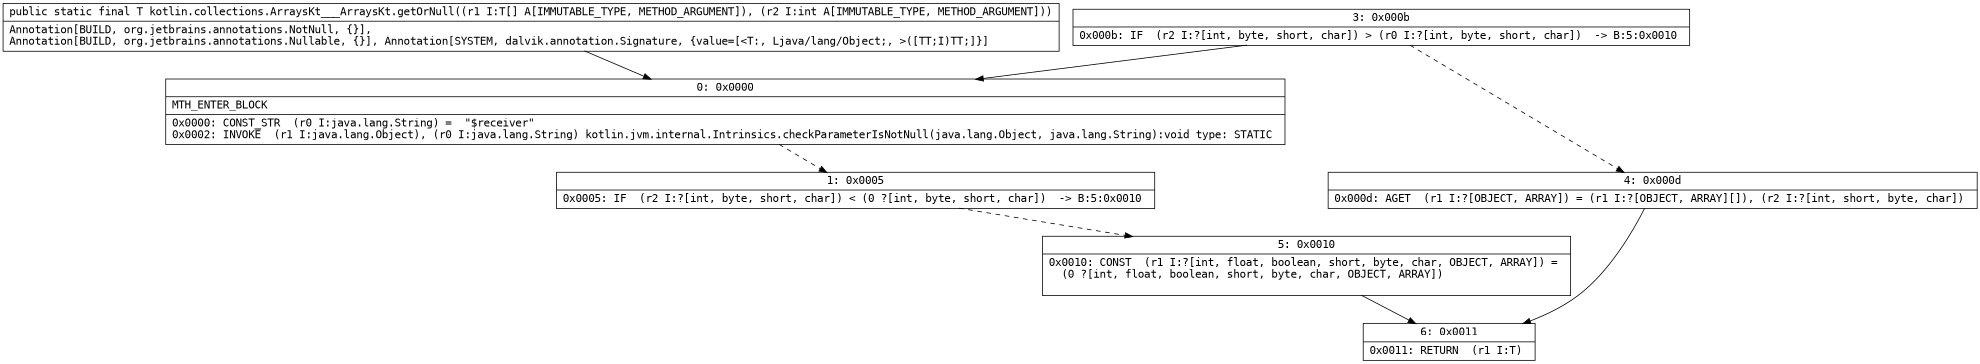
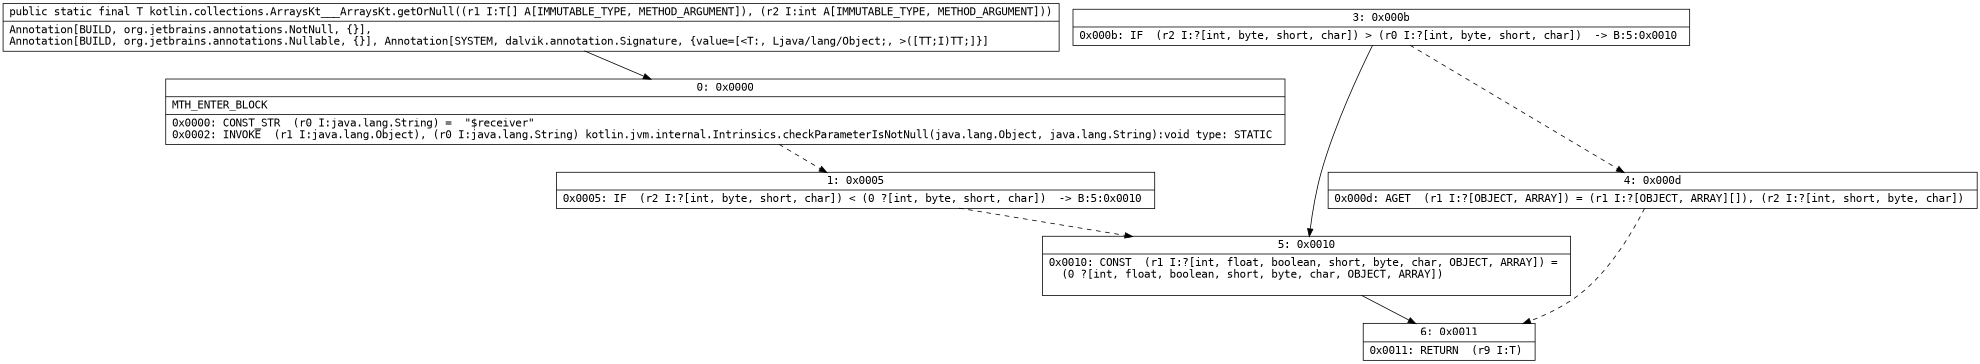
(1115, 62) -> (1334, 134)
(1599, 276) -> (1599, 276)
(1449, 351) -> (1449, 351)
